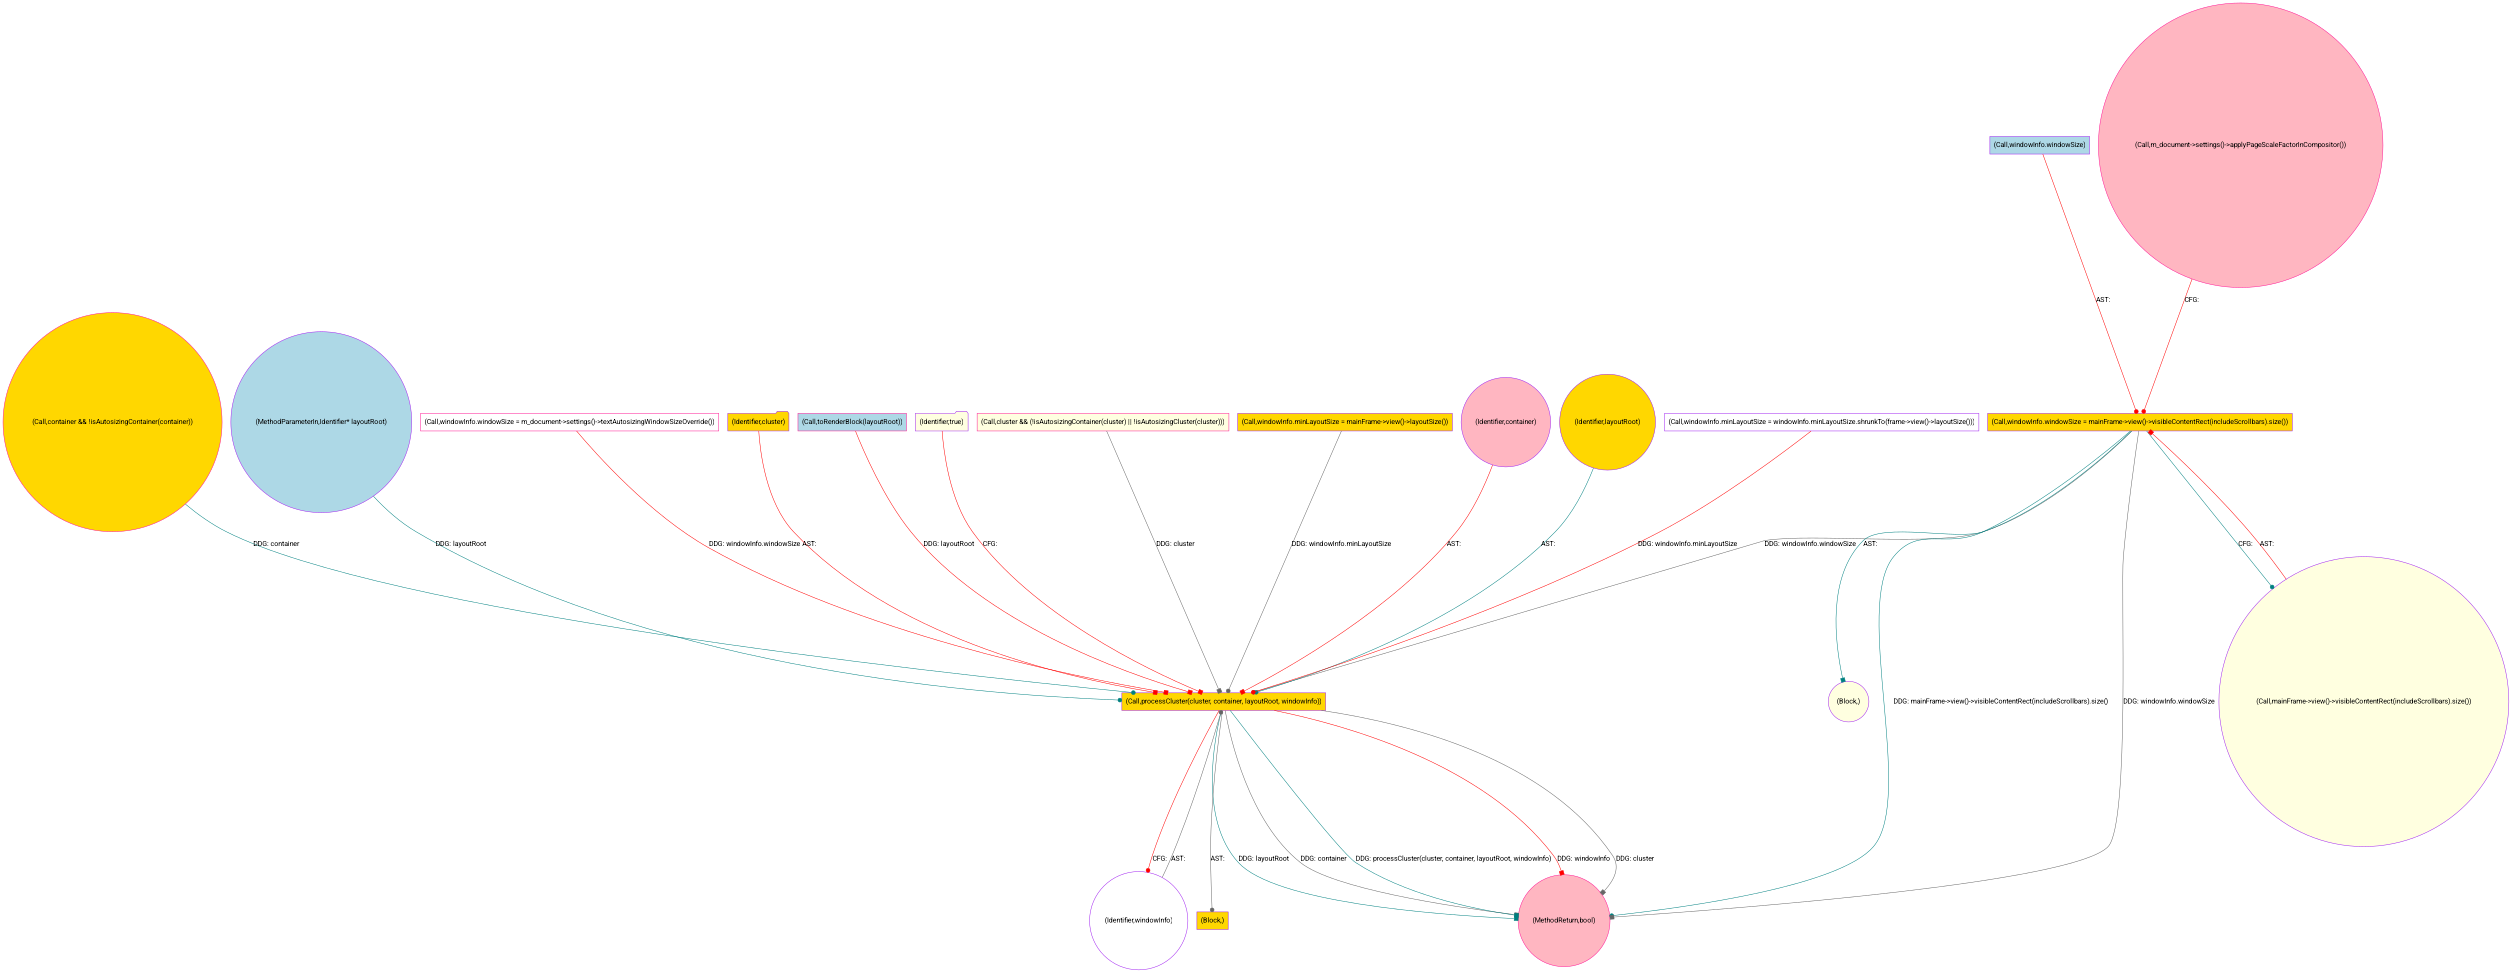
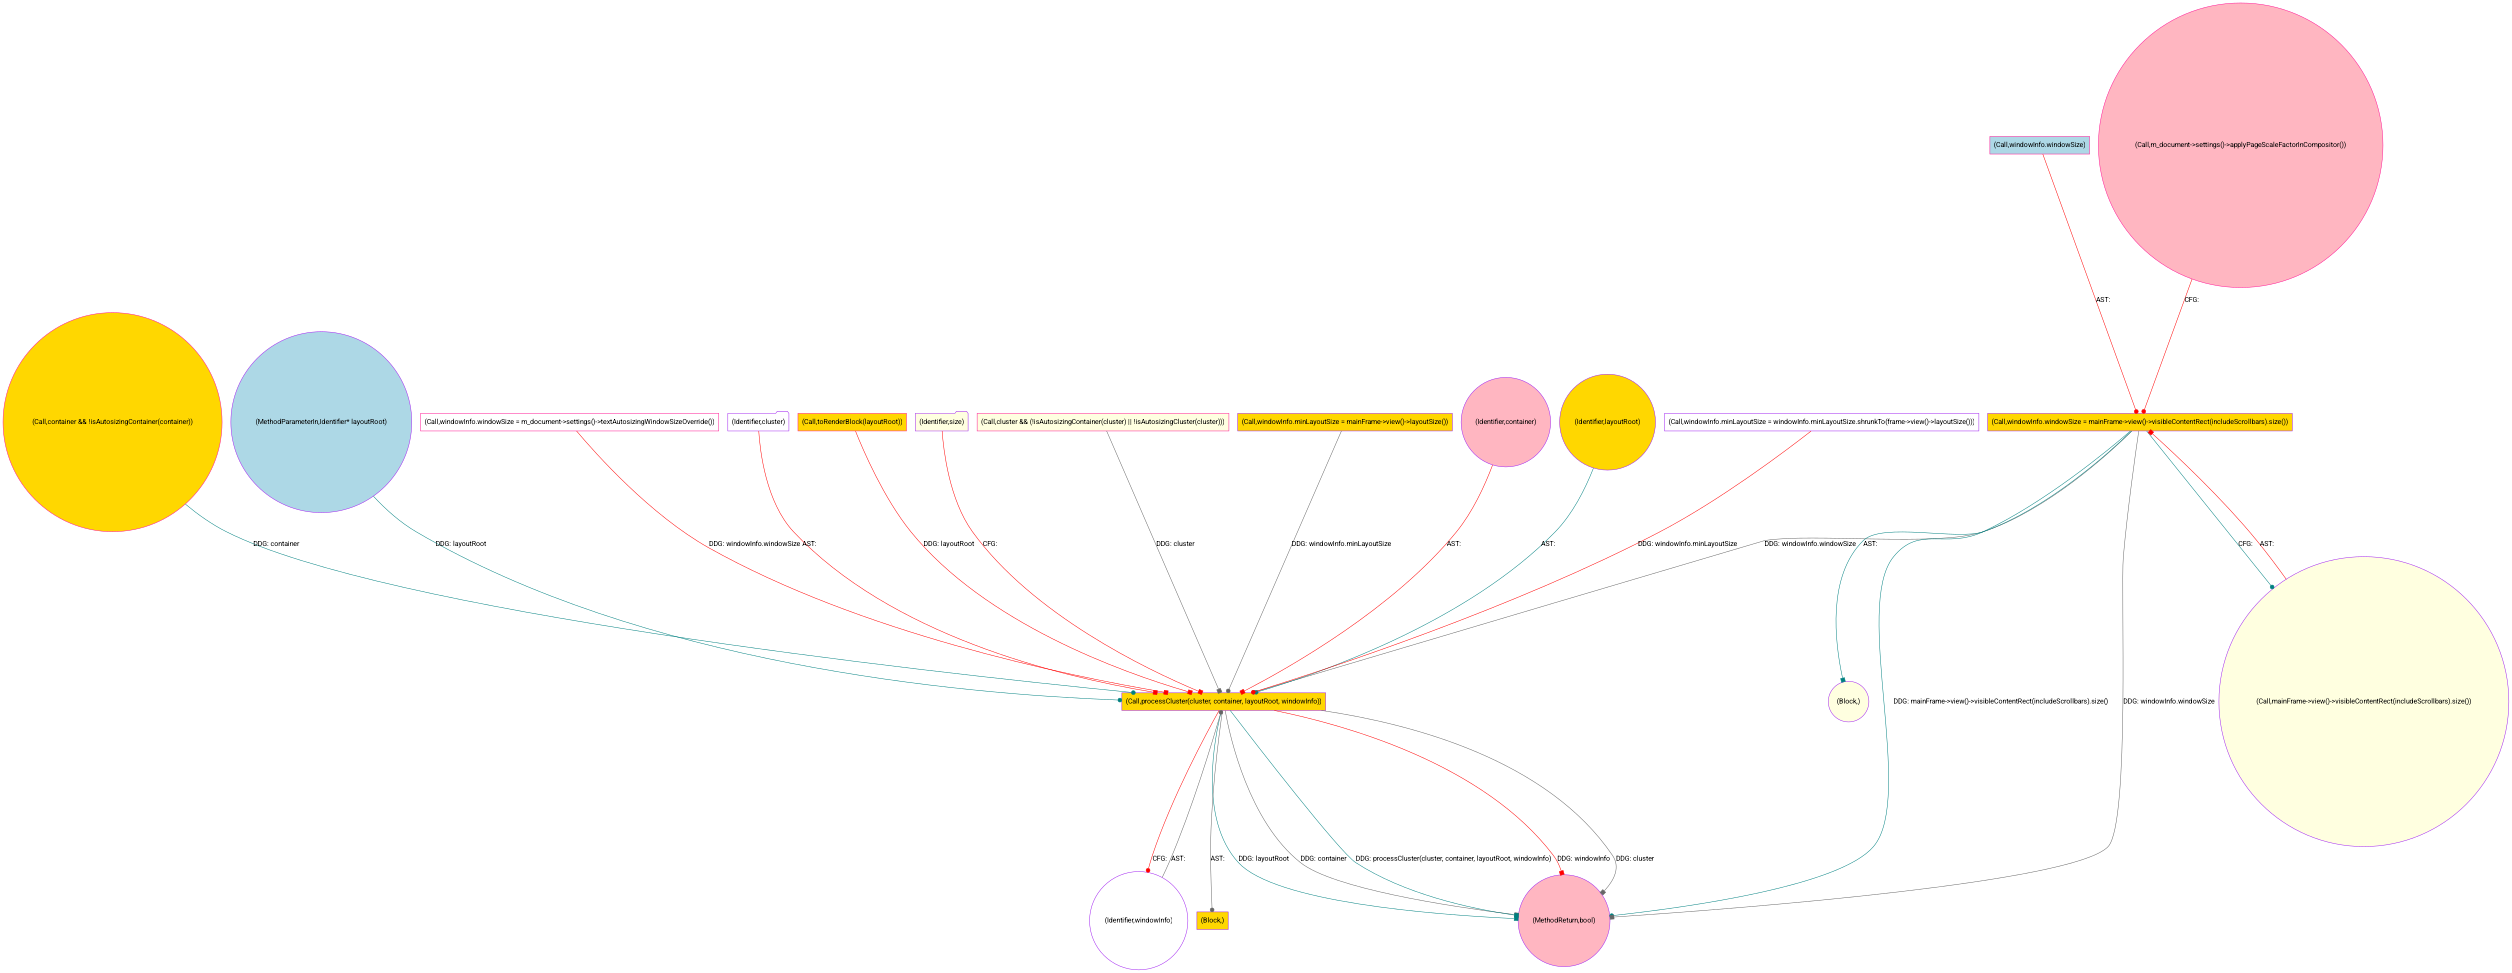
(2040, 145) -> (2040, 145)
(758, 422) -> (758, 422)
(852, 422) -> (852, 422)
(942, 422) -> (942, 422)
(1564, 921) -> (1564, 921)
